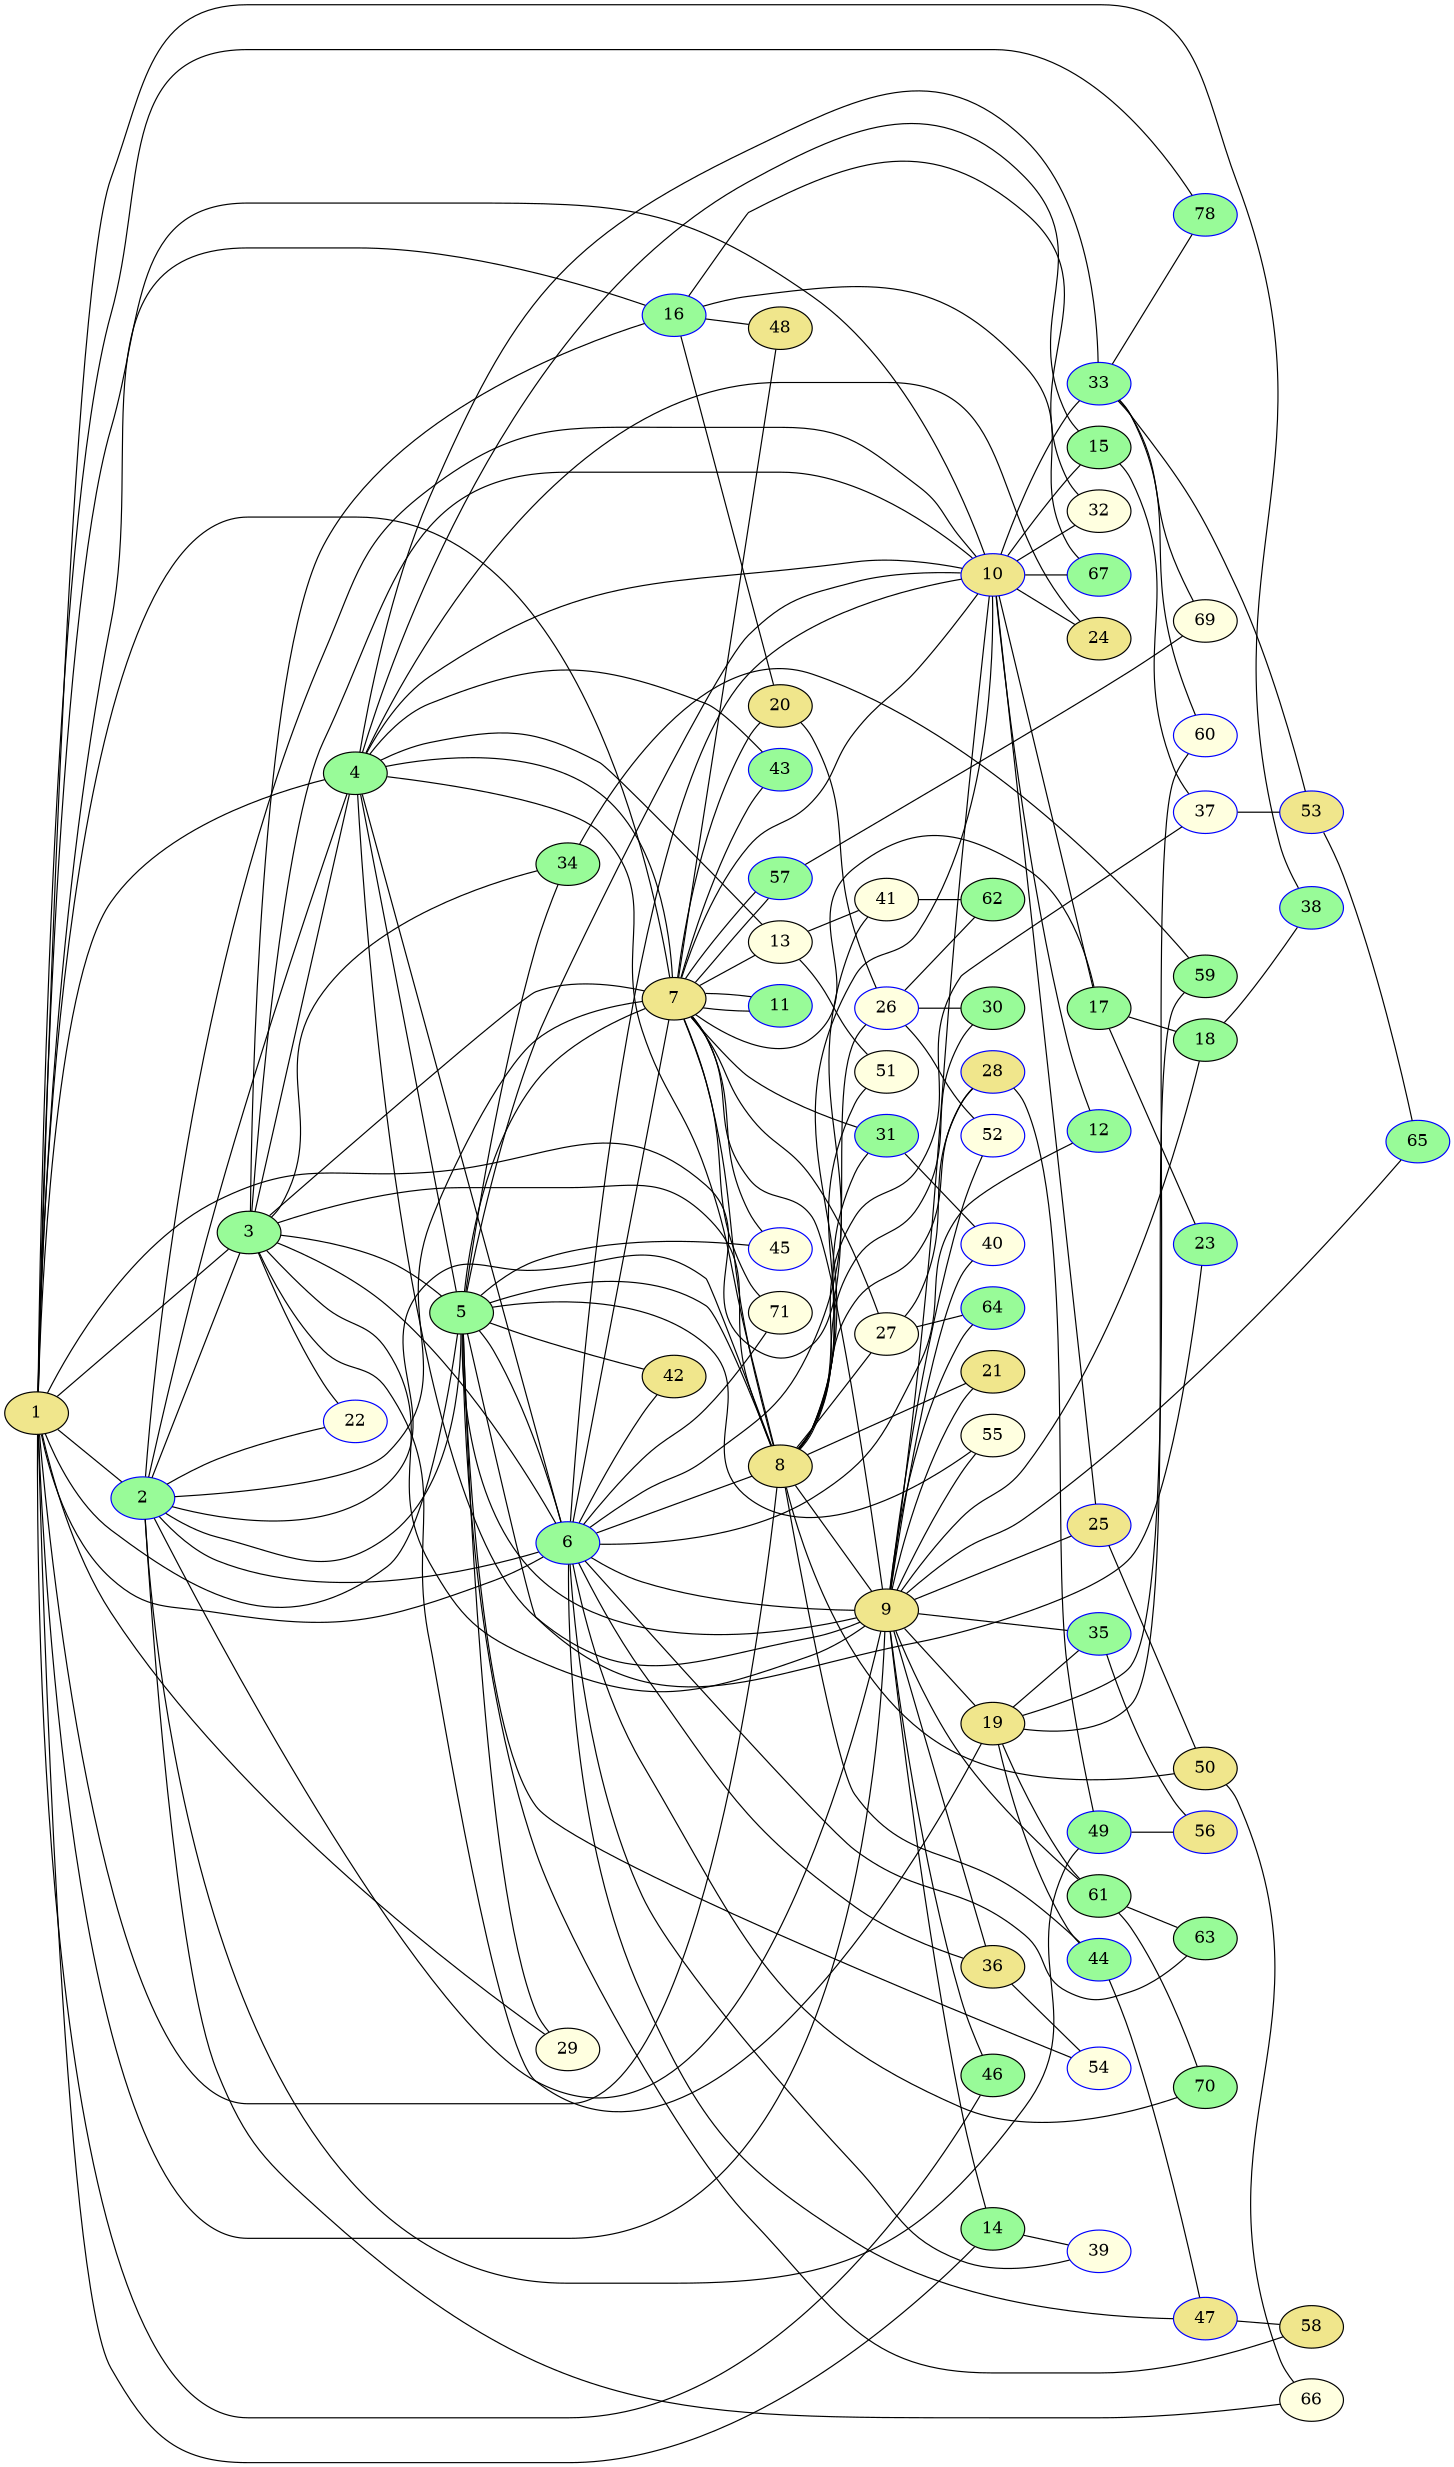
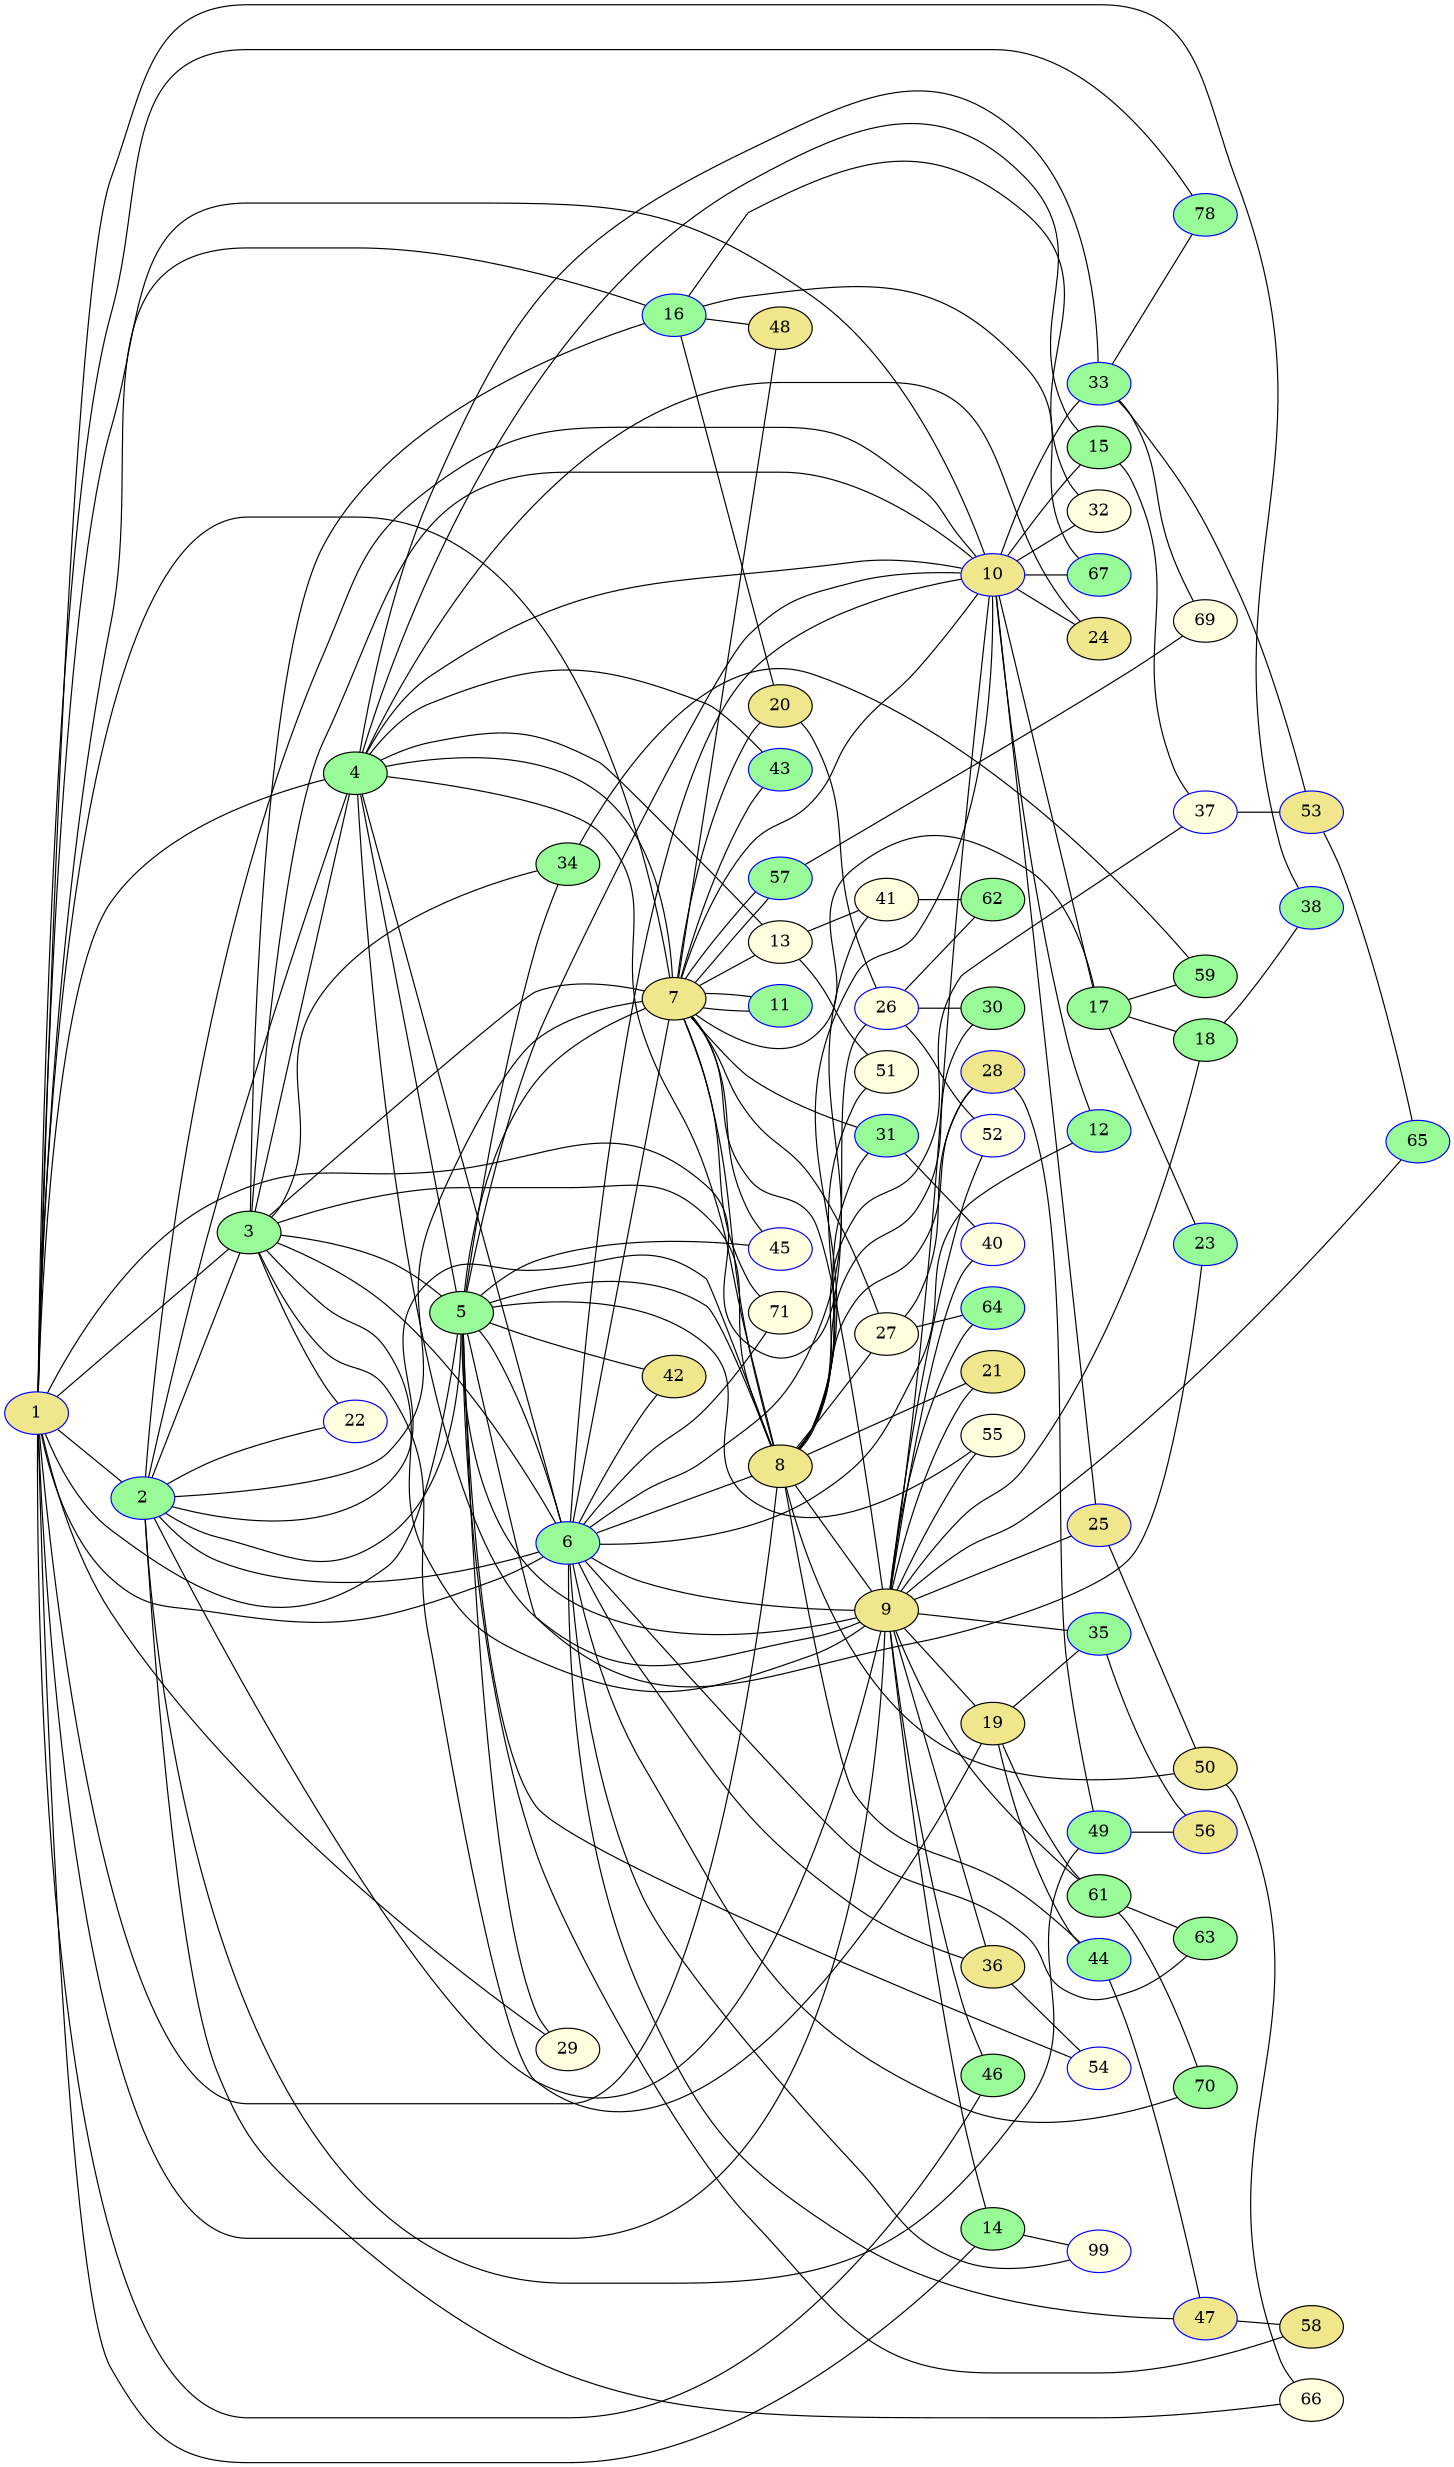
(1205, 735) -> none
(1160, 1405) -> (1152, 992)
(37, 1413) -> (37, 1413)
(1099, 2251) -> (1099, 2251)
